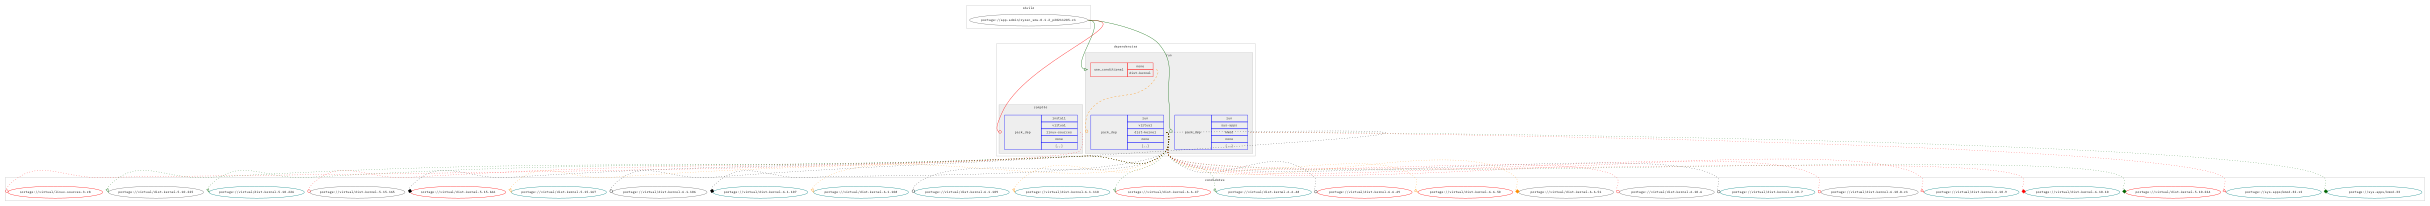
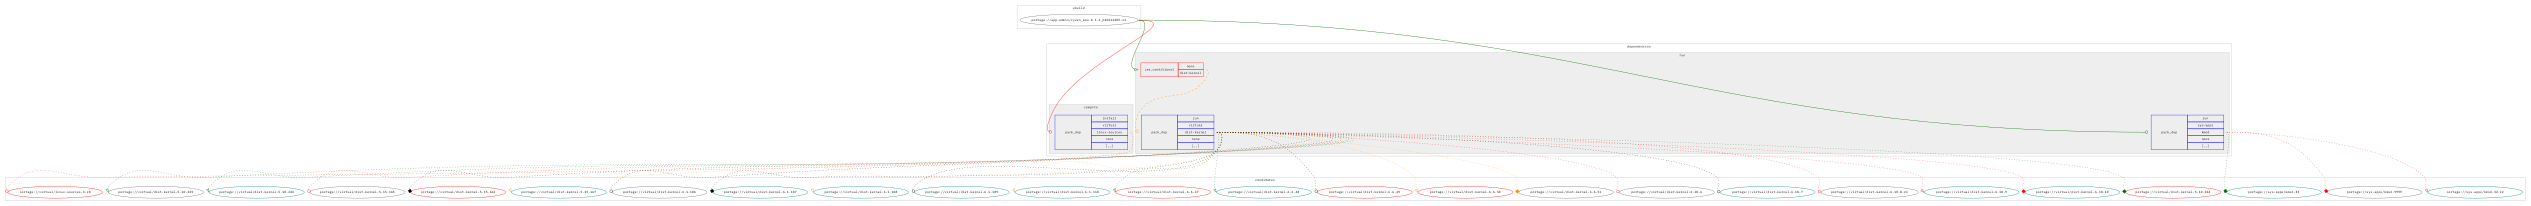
none -> (2375, 192)
